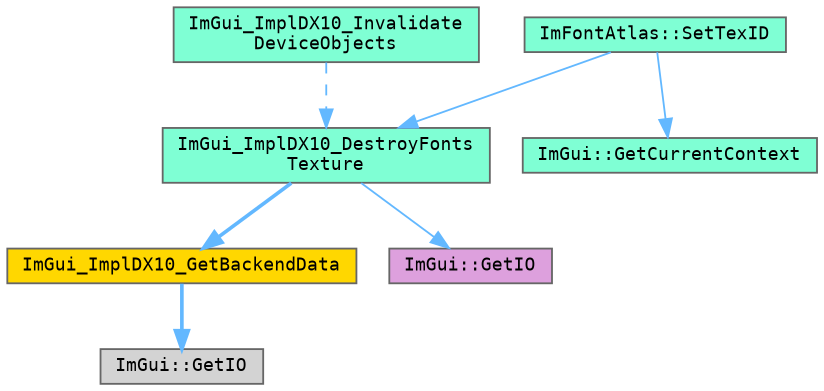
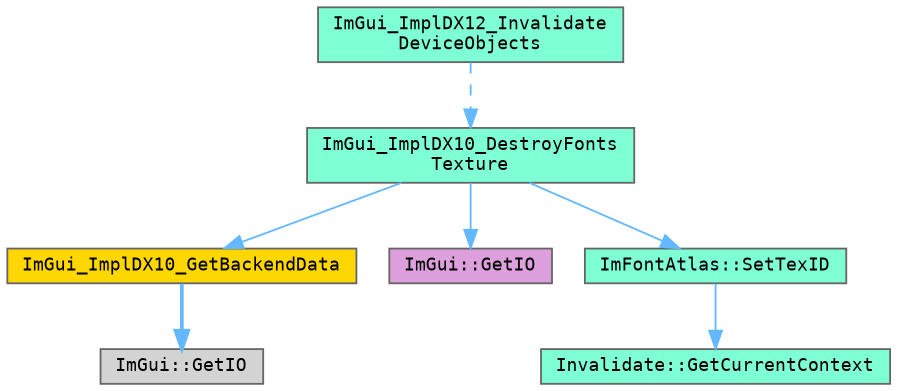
(326, 35) -> (471, 35)
(513, 87) -> (596, 212)
(670, 155) -> (716, 366)
(255, 210) -> (322, 212)
